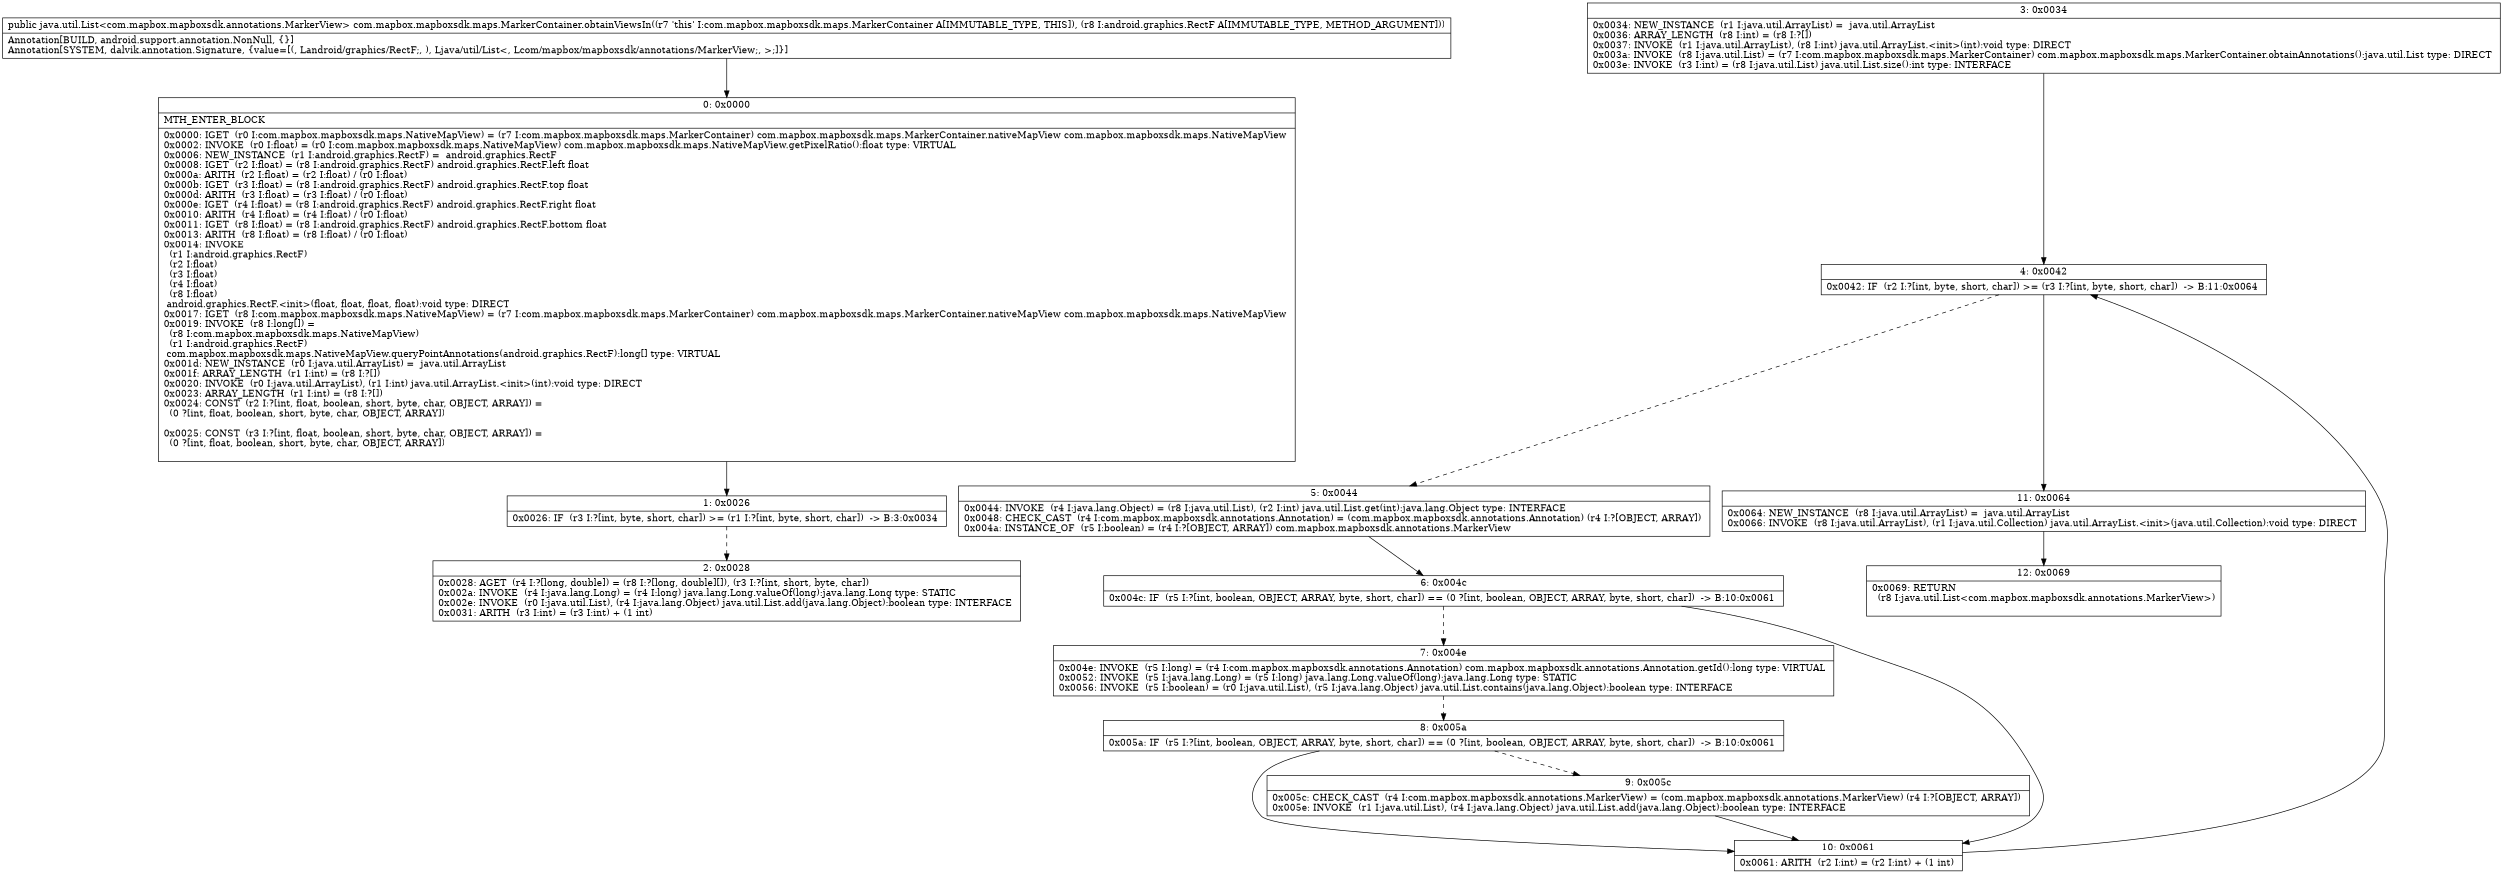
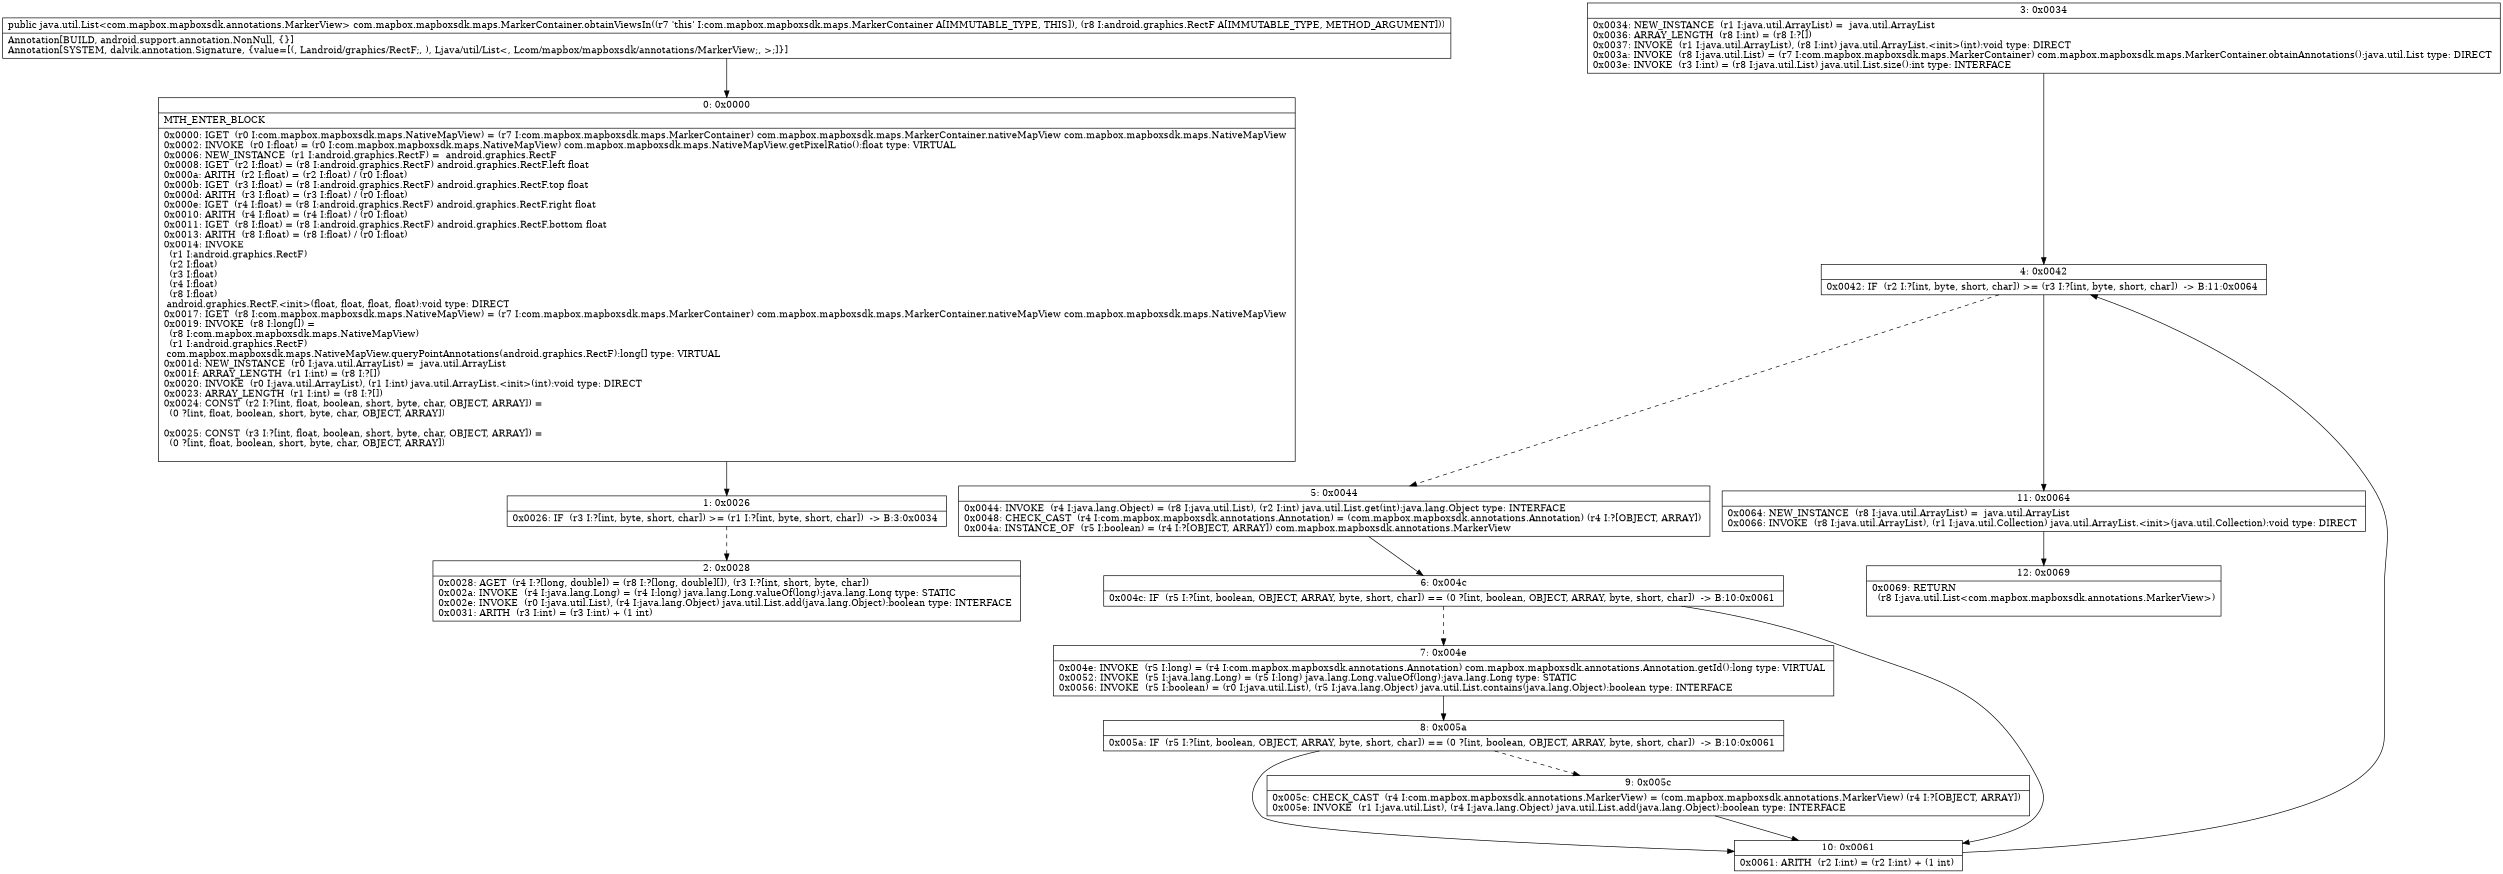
(1444, 705) -> (1444, 705)
